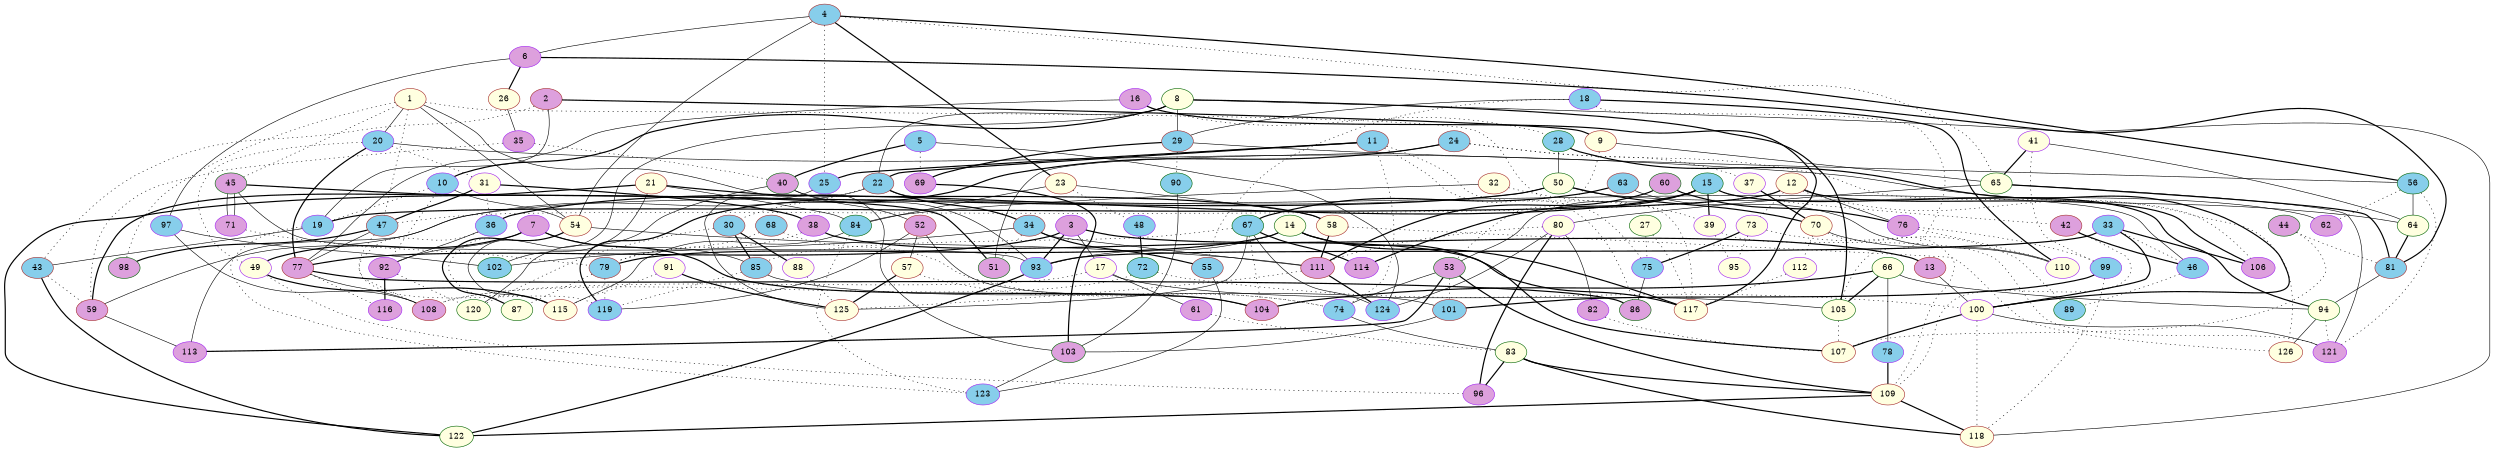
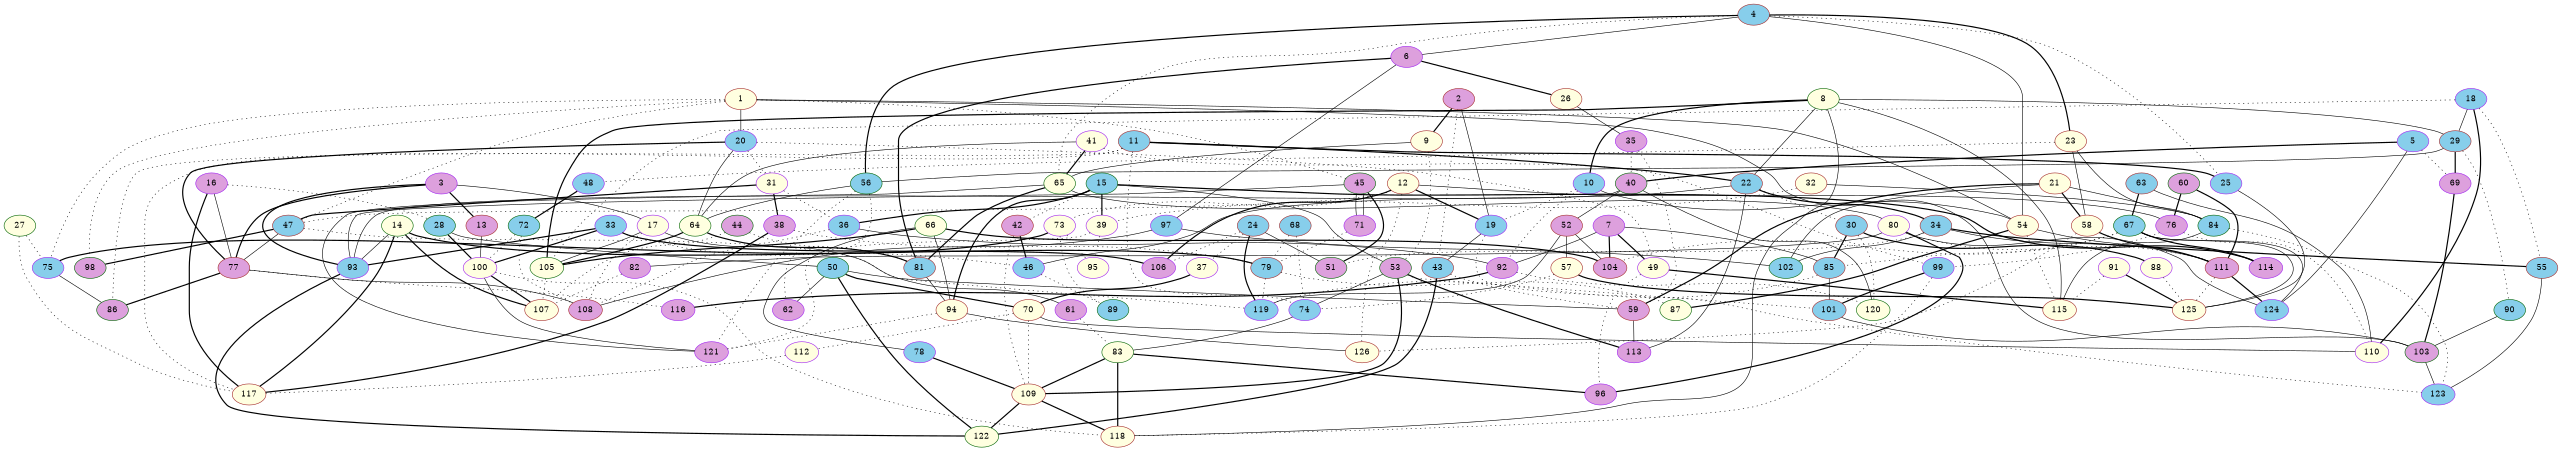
(1558, 183) -> (833, 268)
none -> (623, 250)
(2324, 310) -> (952, 310)
